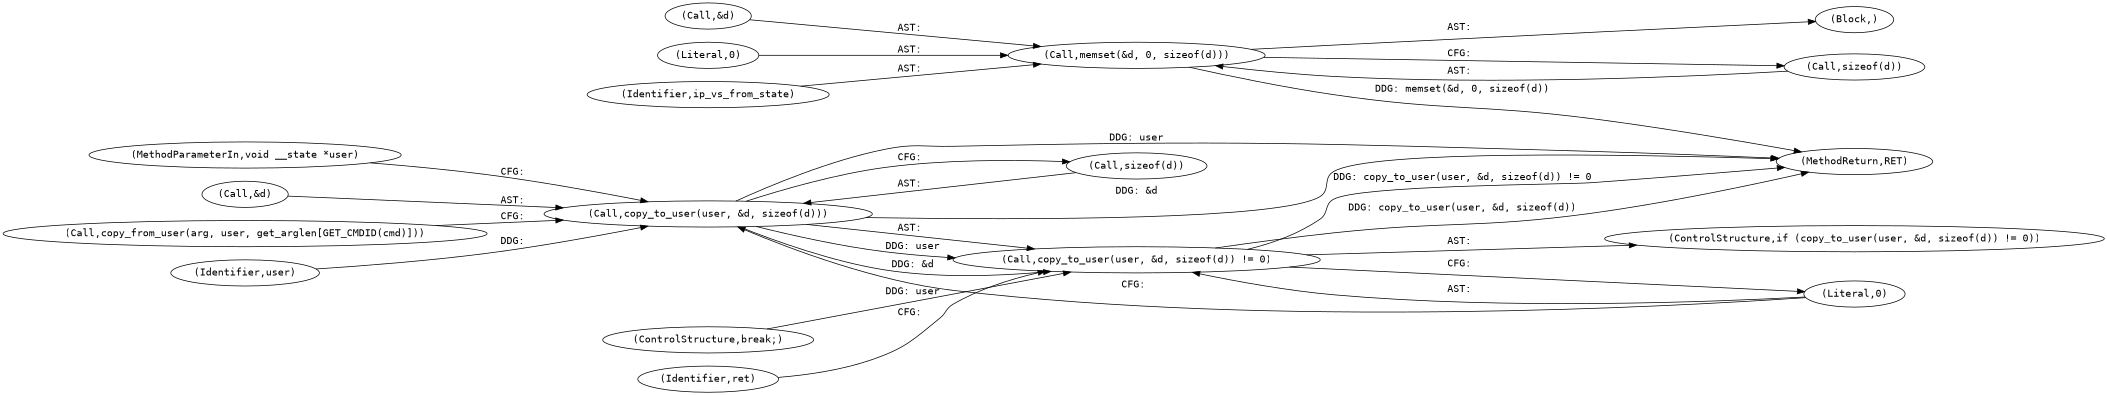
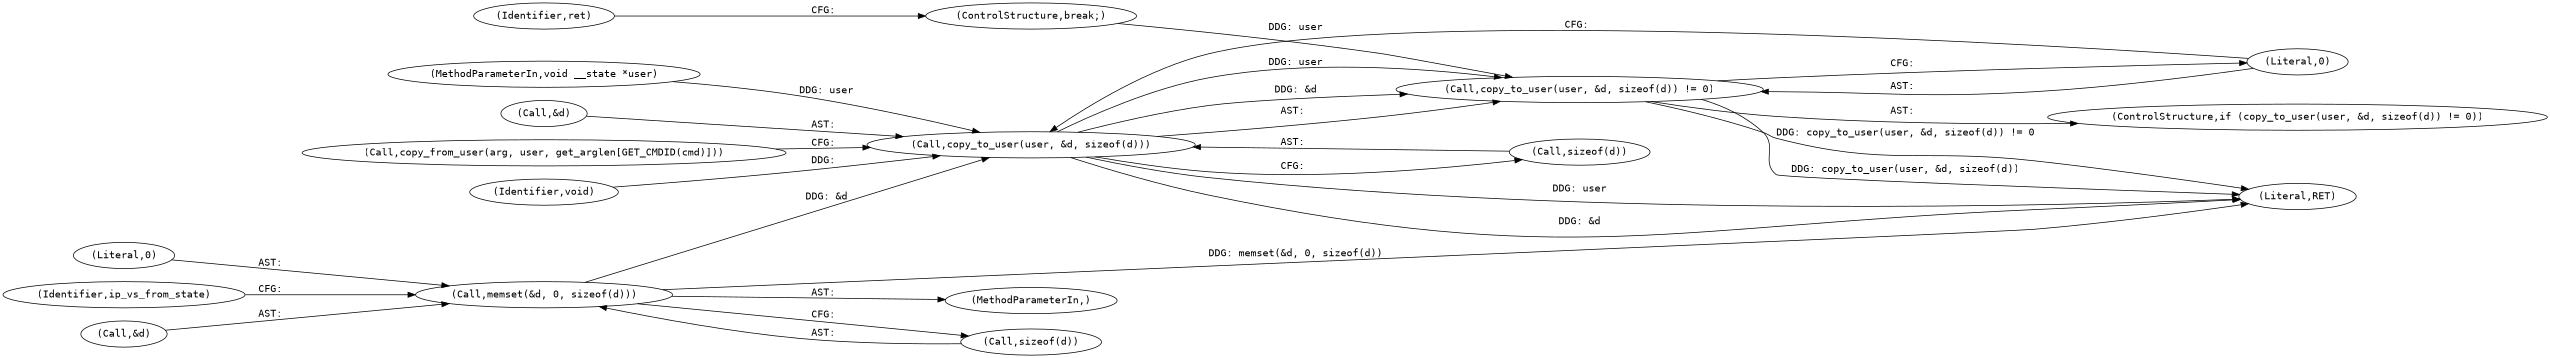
(1854, 20) -> (1031, 301)
(913, 69) -> (273, 289)
(1854, 162) -> (2298, 196)
(516, 172) -> (827, 91)
none -> (784, 221)
(245, 273) -> (544, 192)
(914, 339) -> (766, 16)
